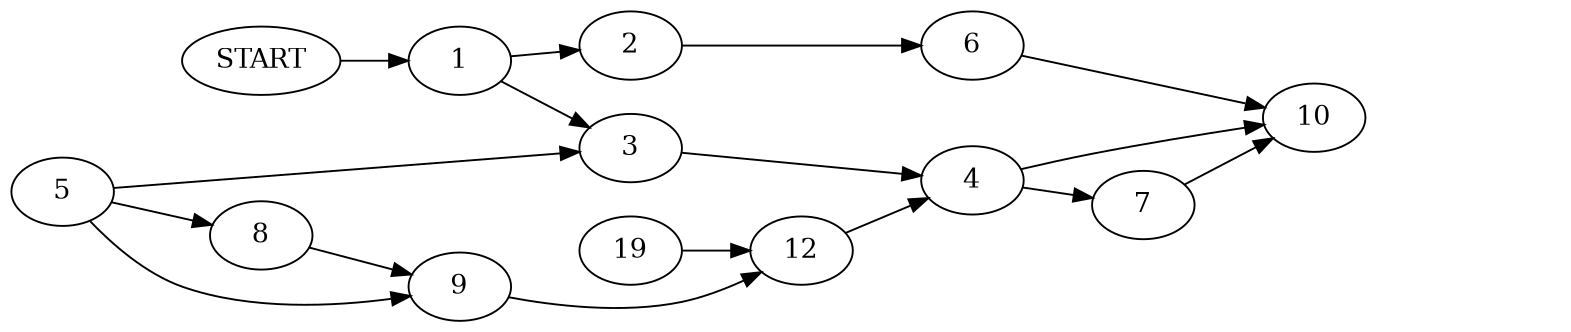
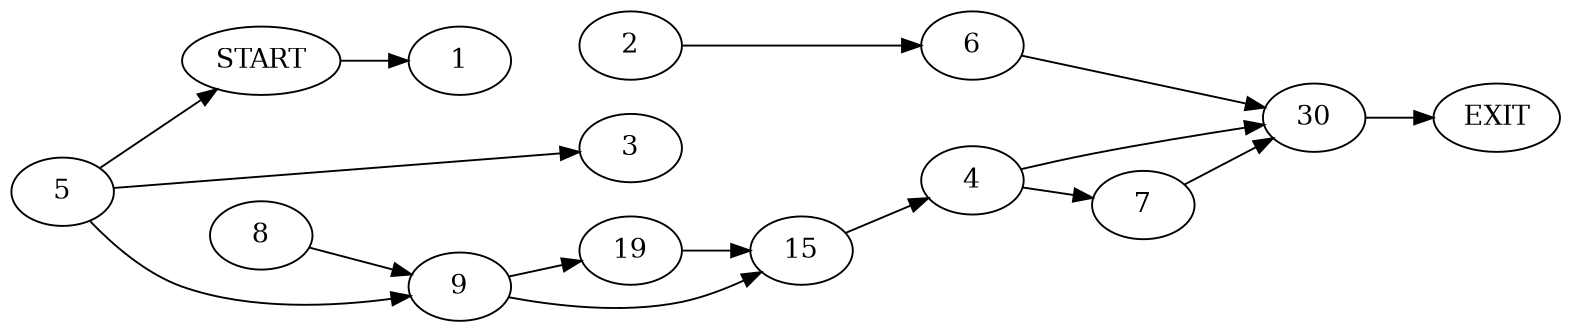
(536, 54) -> none
(537, 100) -> none
(1314, 118) -> (1314, 118)
none -> (1497, 118)
(792, 163) -> none
(152, 211) -> (150, 134)
(802, 251) -> (802, 251)
none -> (536, 271)
